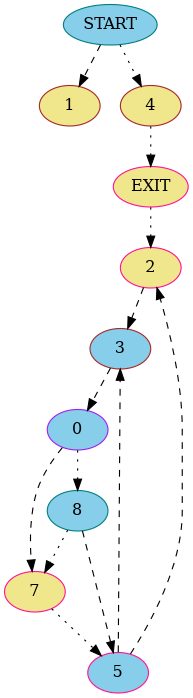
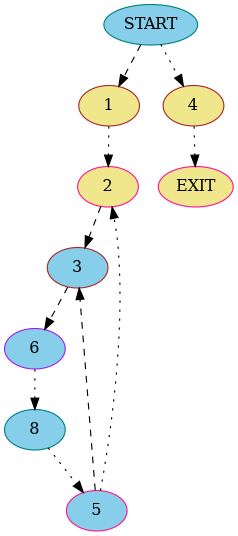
(151, 222) -> (109, 141)
(78, 430) -> (35, 349)
(182, 481) -> (118, 355)
(96, 586) -> (62, 466)
(35, 592) -> none
